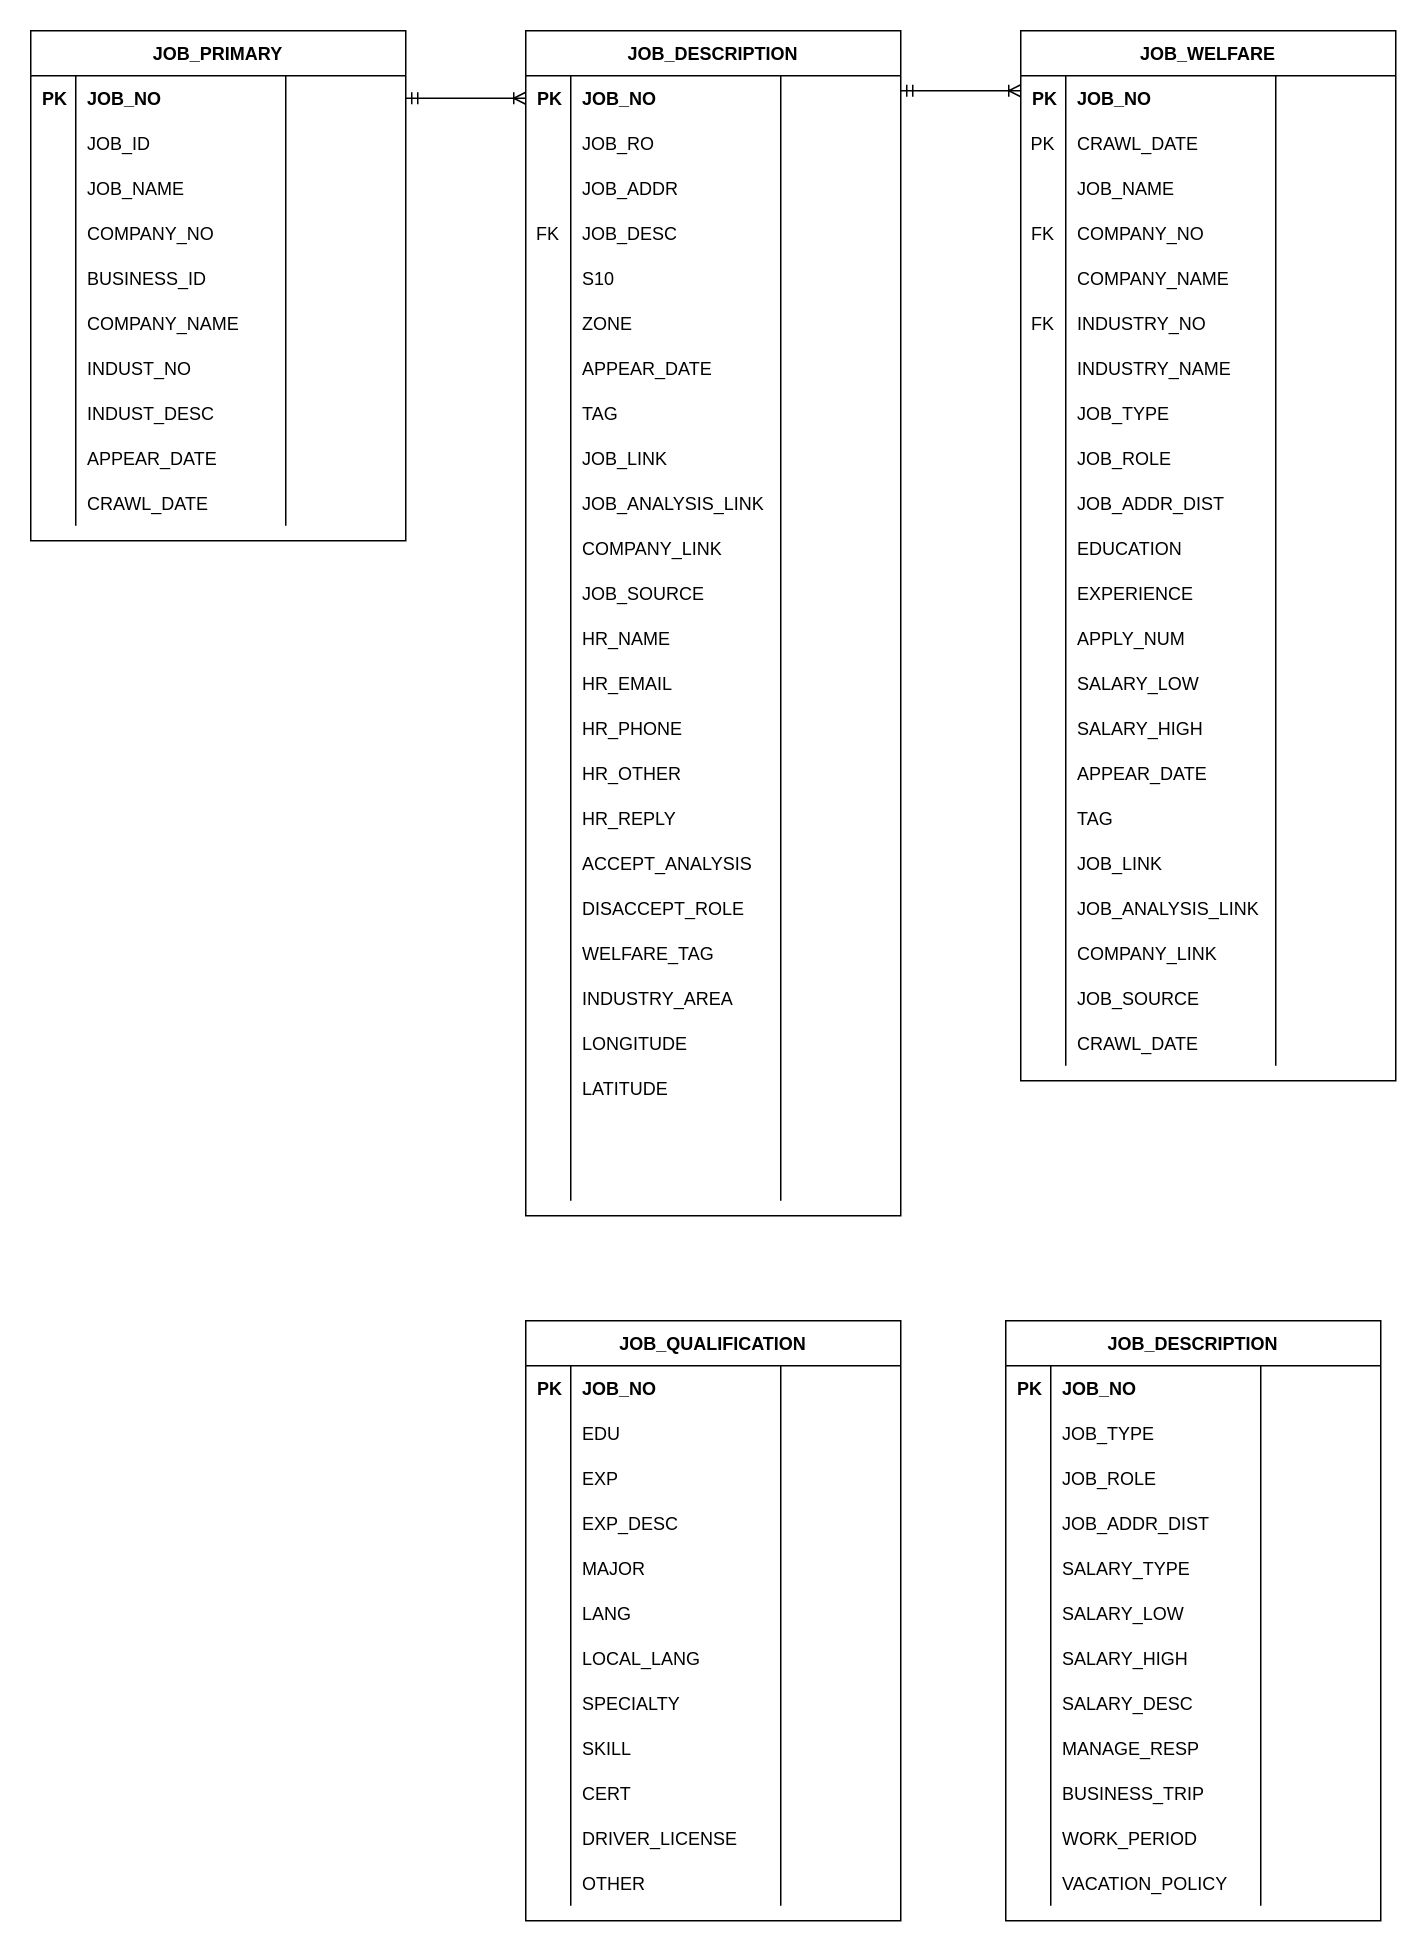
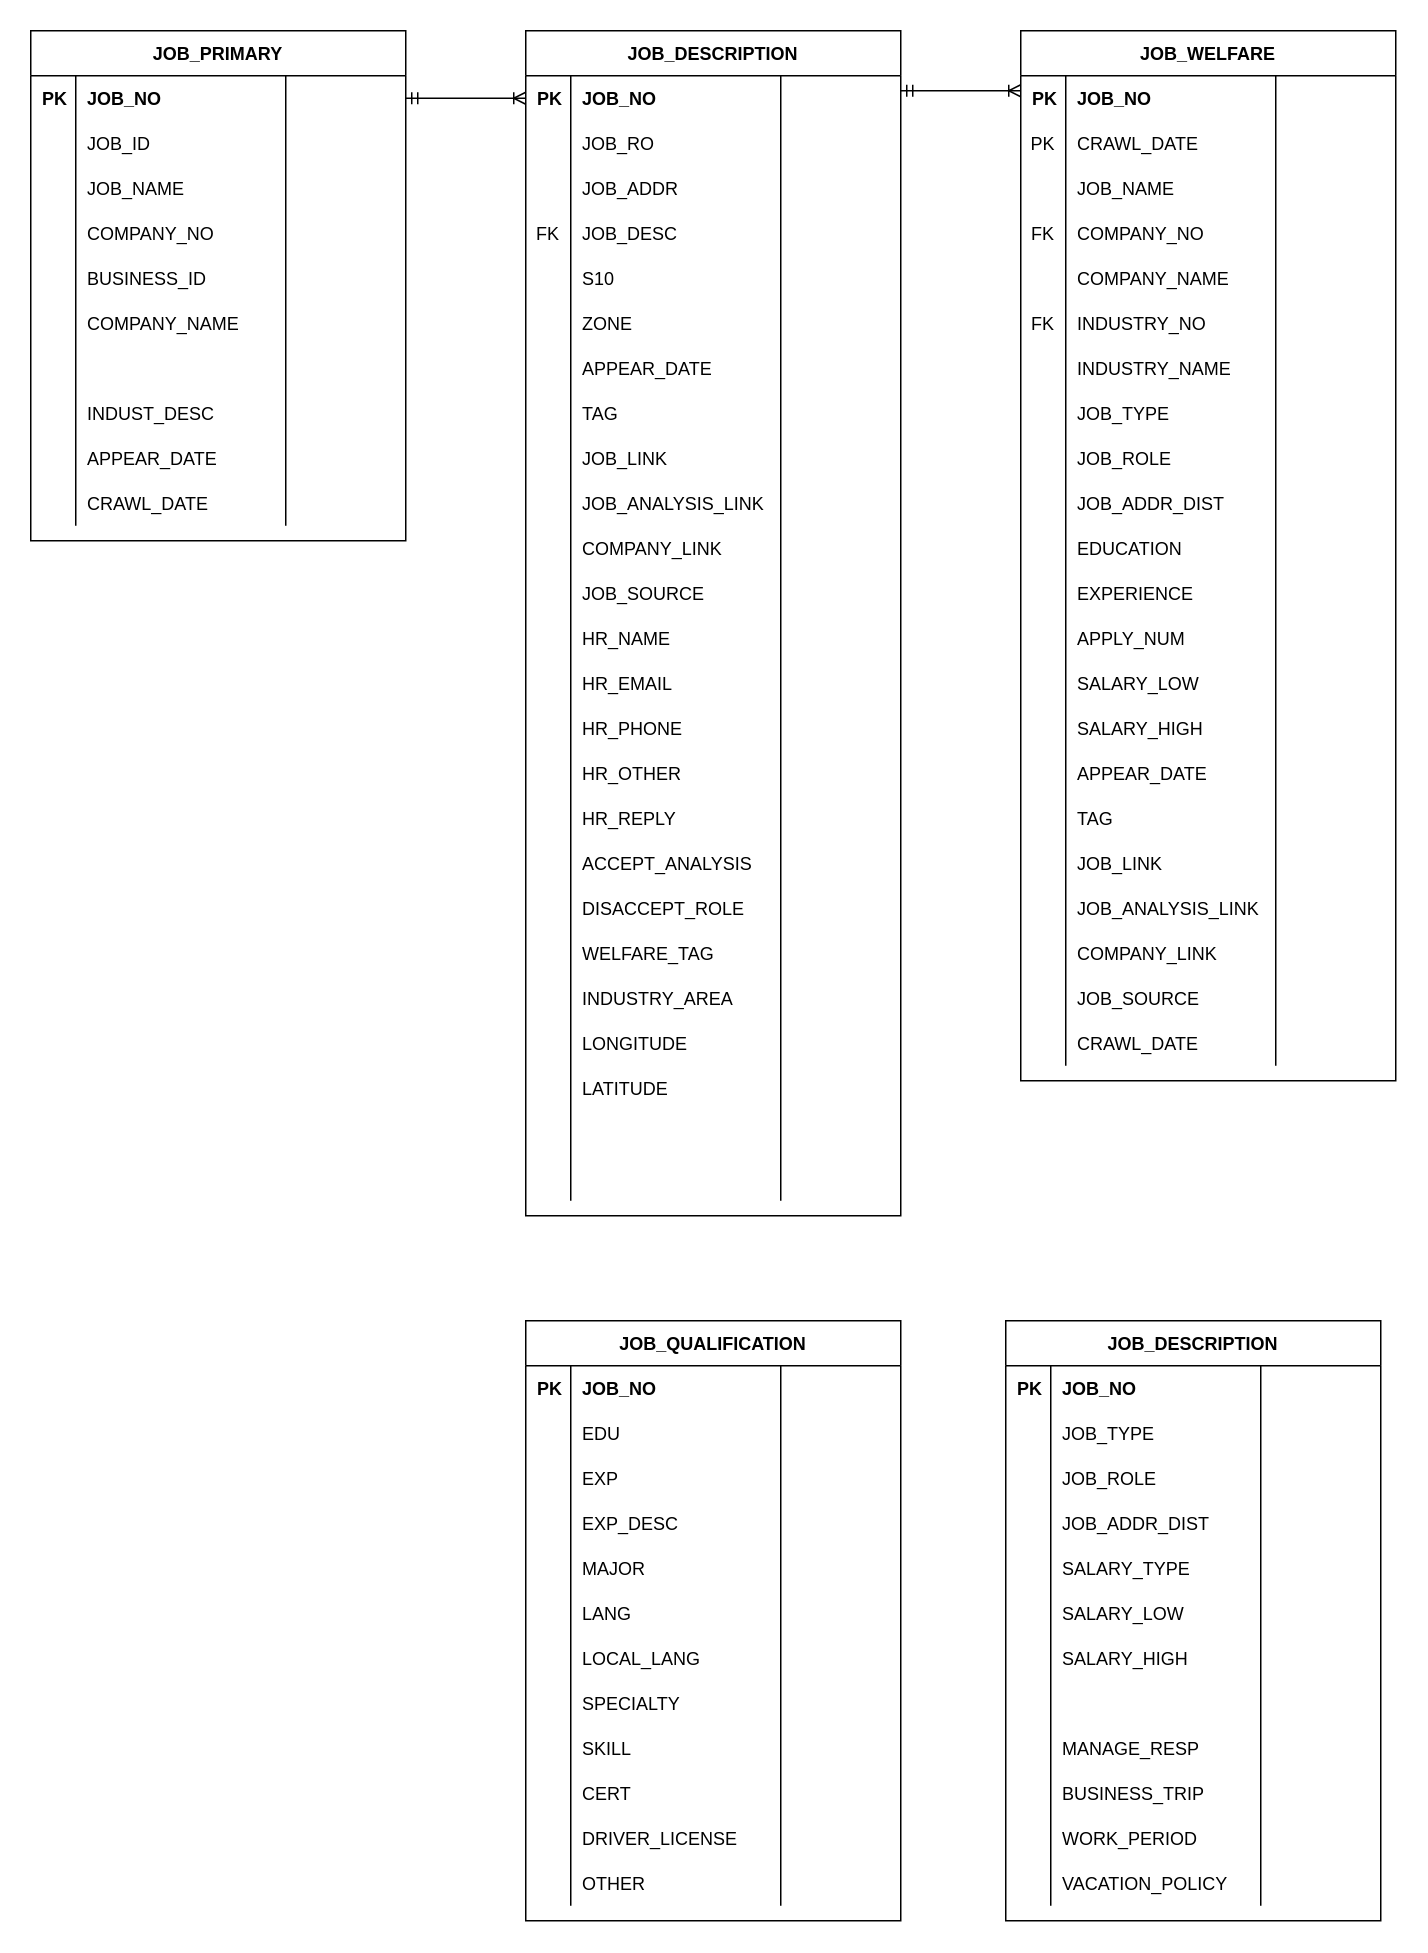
(181, 368) -> none
(1156, 1703) -> none
